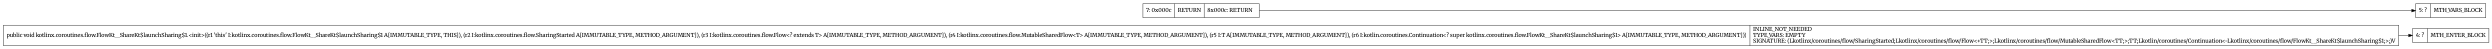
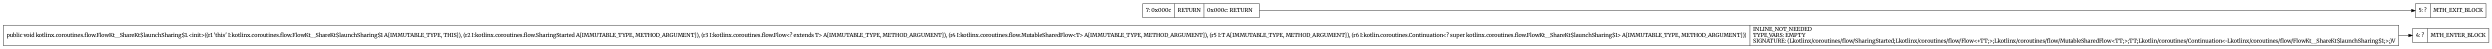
(1232, 10) -> (1232, 10)
(2458, 10) -> (2458, 10)
